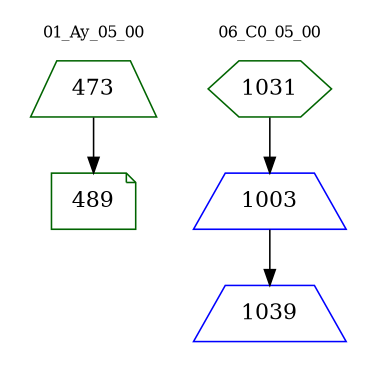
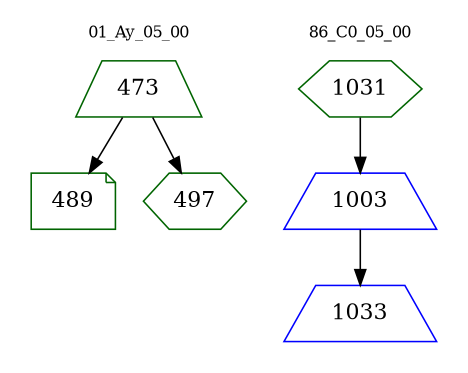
(270, 34) -> (360, 34)
none -> (195, 201)
(270, 314) -> (360, 314)
